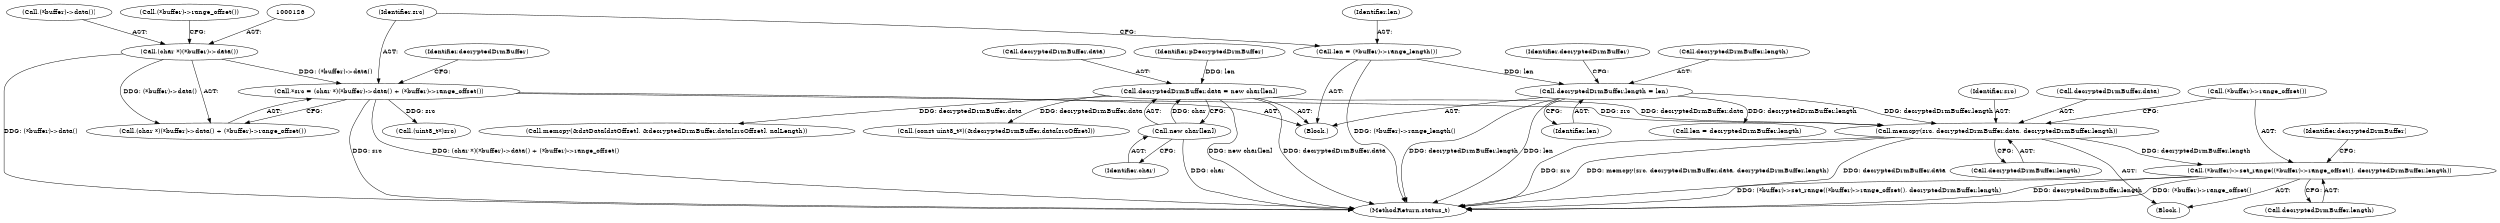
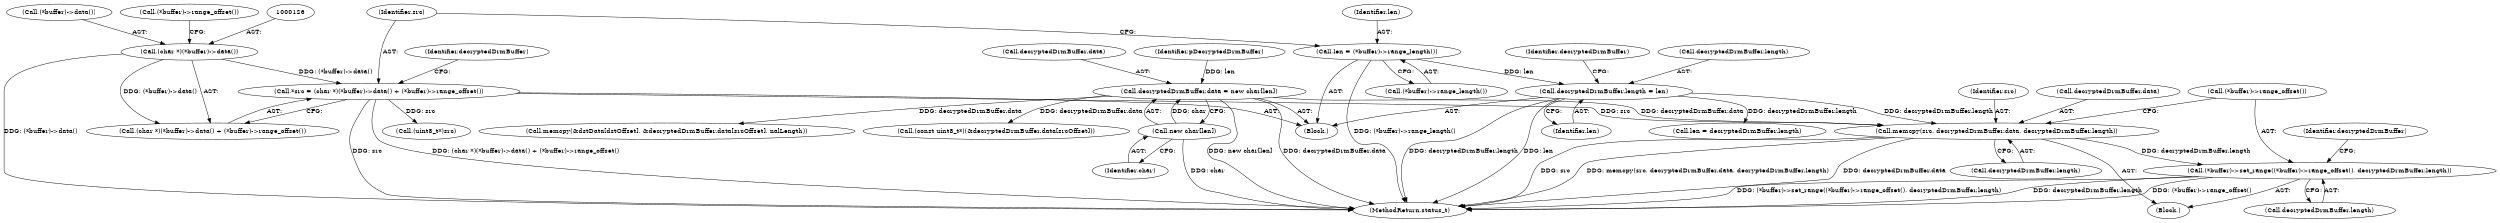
none -> (1436, 92)
